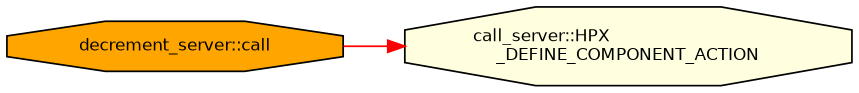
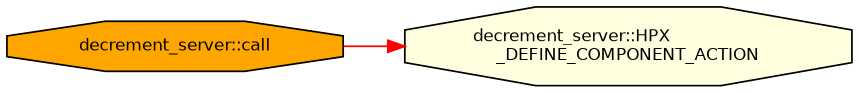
(628, 46) -> (628, 46)
